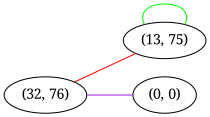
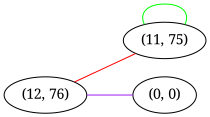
(165, 40) -> (165, 40)
(45, 95) -> (45, 95)
